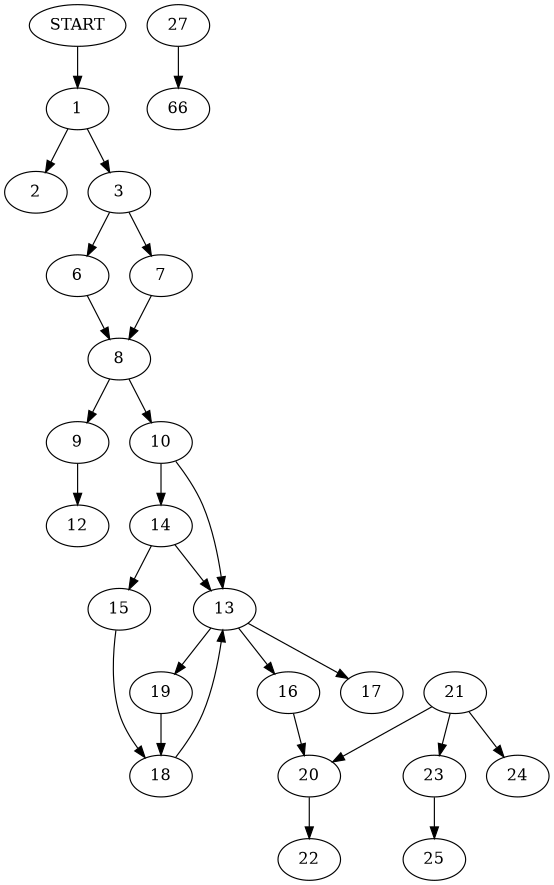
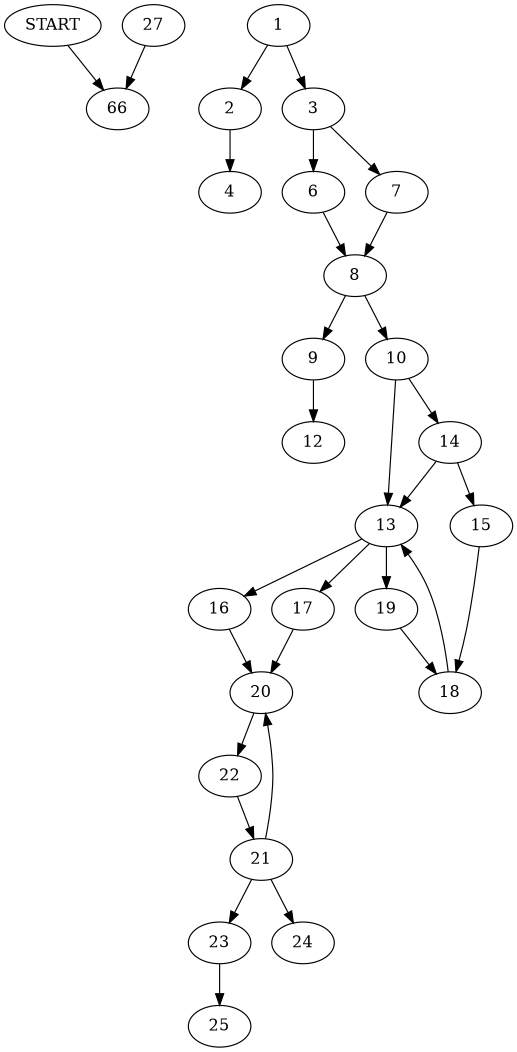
(78, 62) -> (82, 63)
none -> (230, 192)
none -> (285, 646)
none -> (243, 812)
